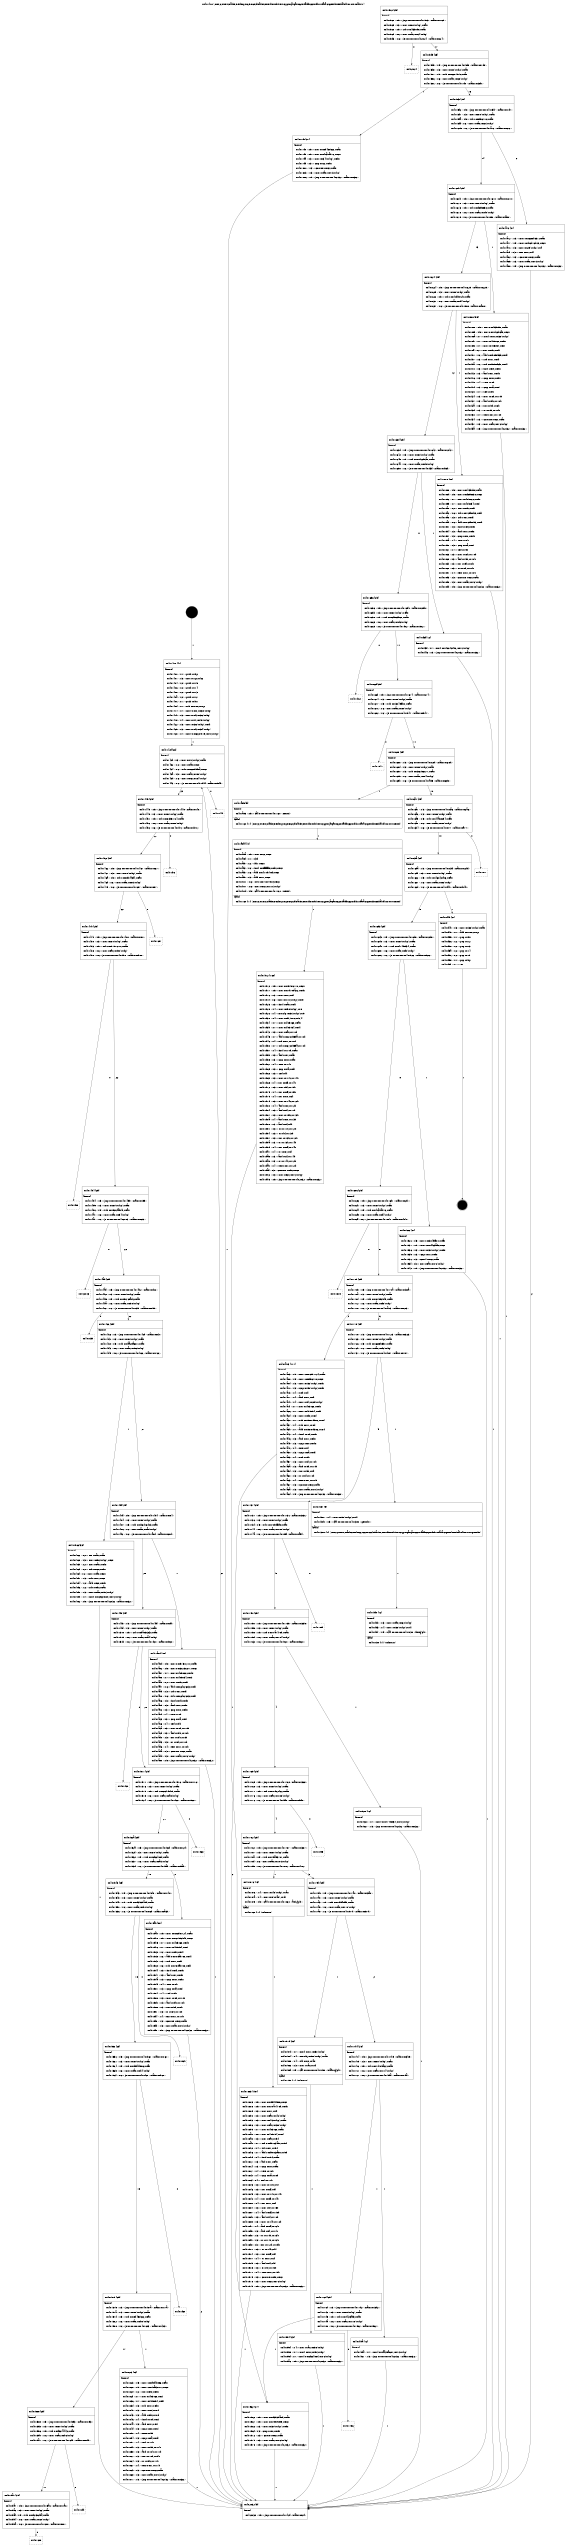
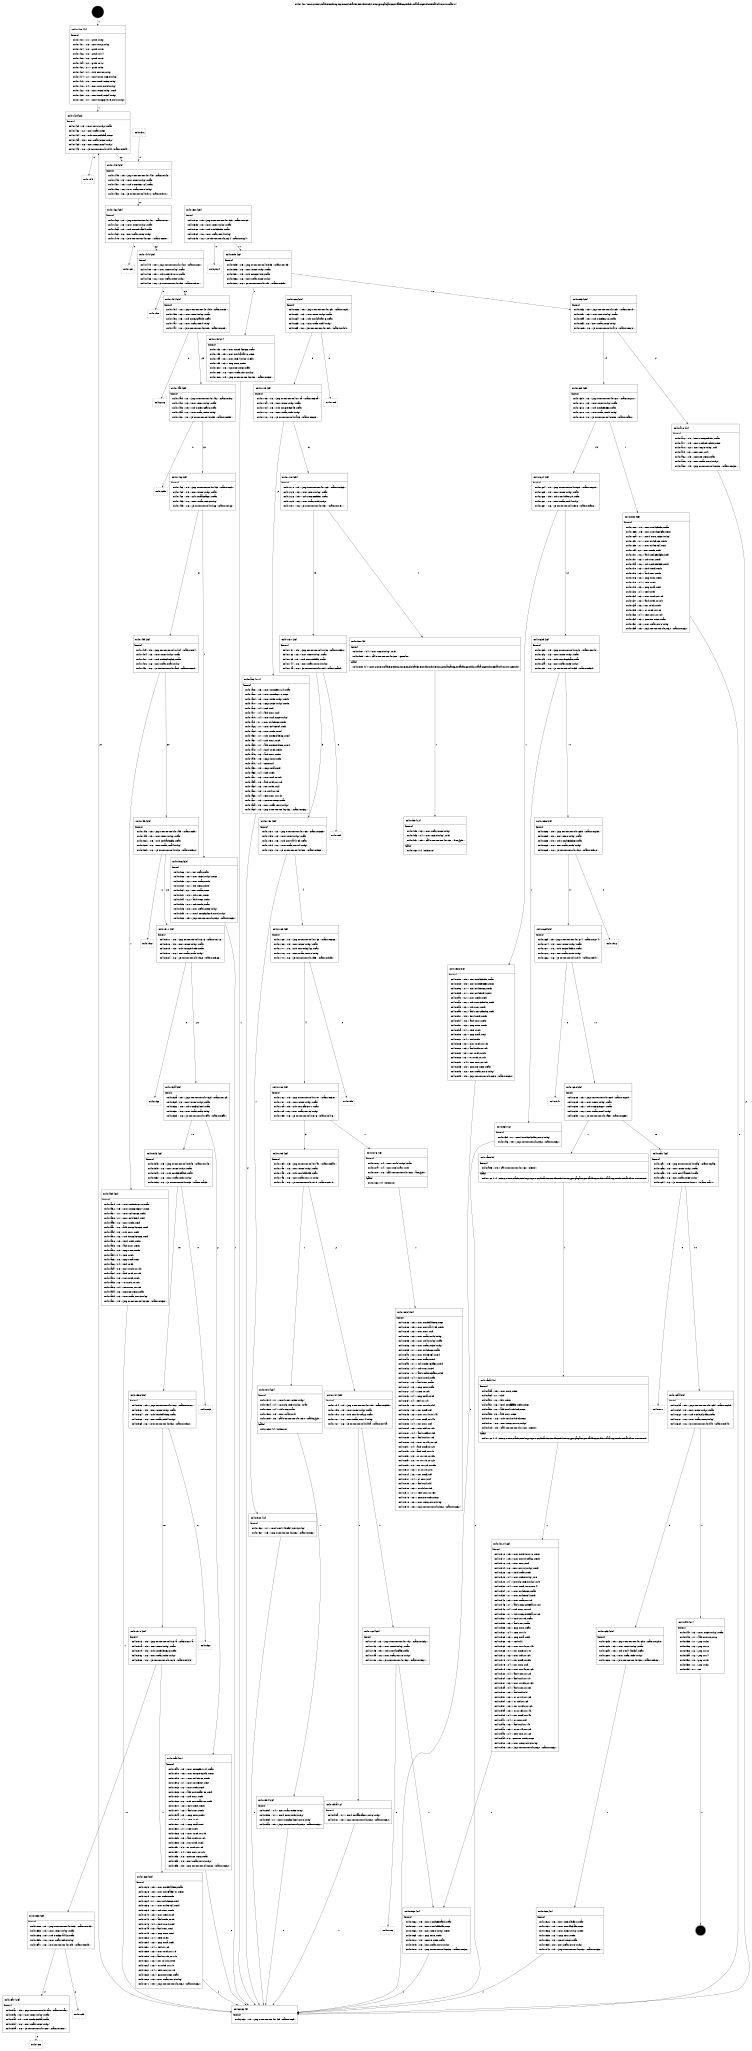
(170, 850) -> (139, 148)
(390, 1072) -> none
(237, 2398) -> none
